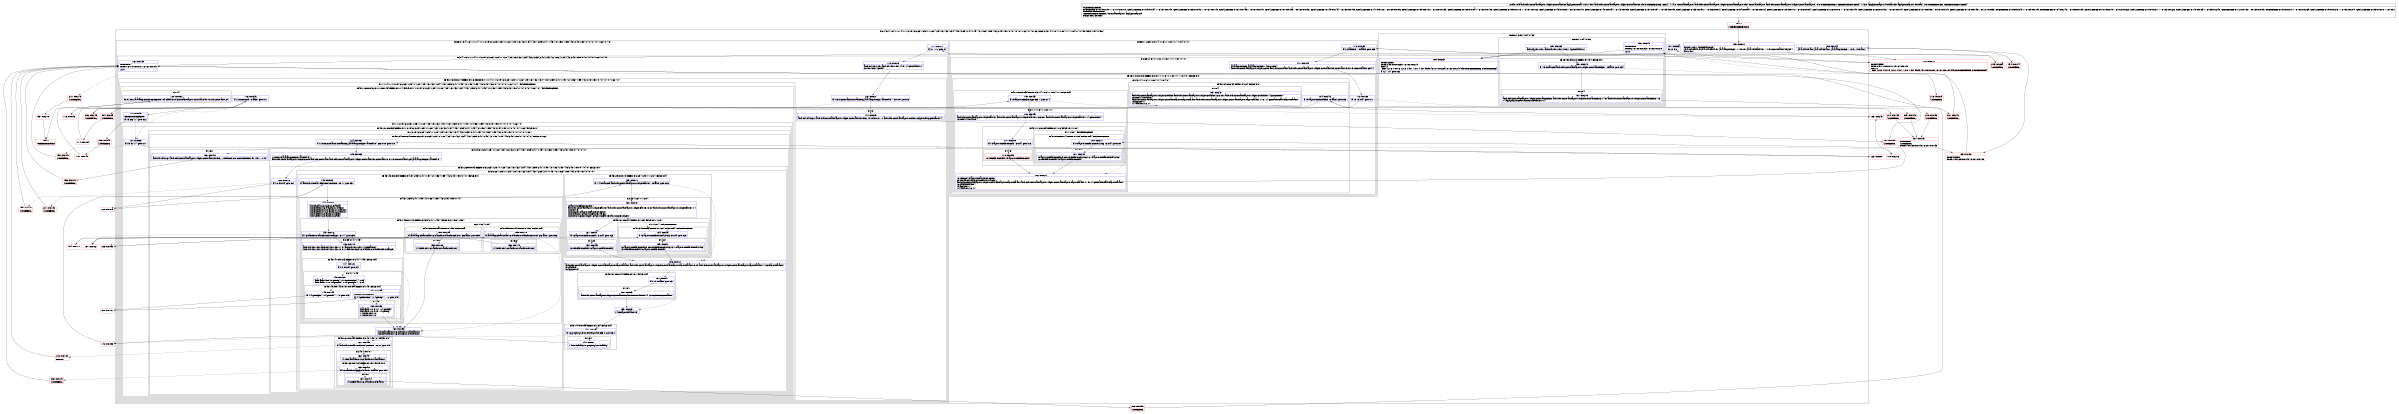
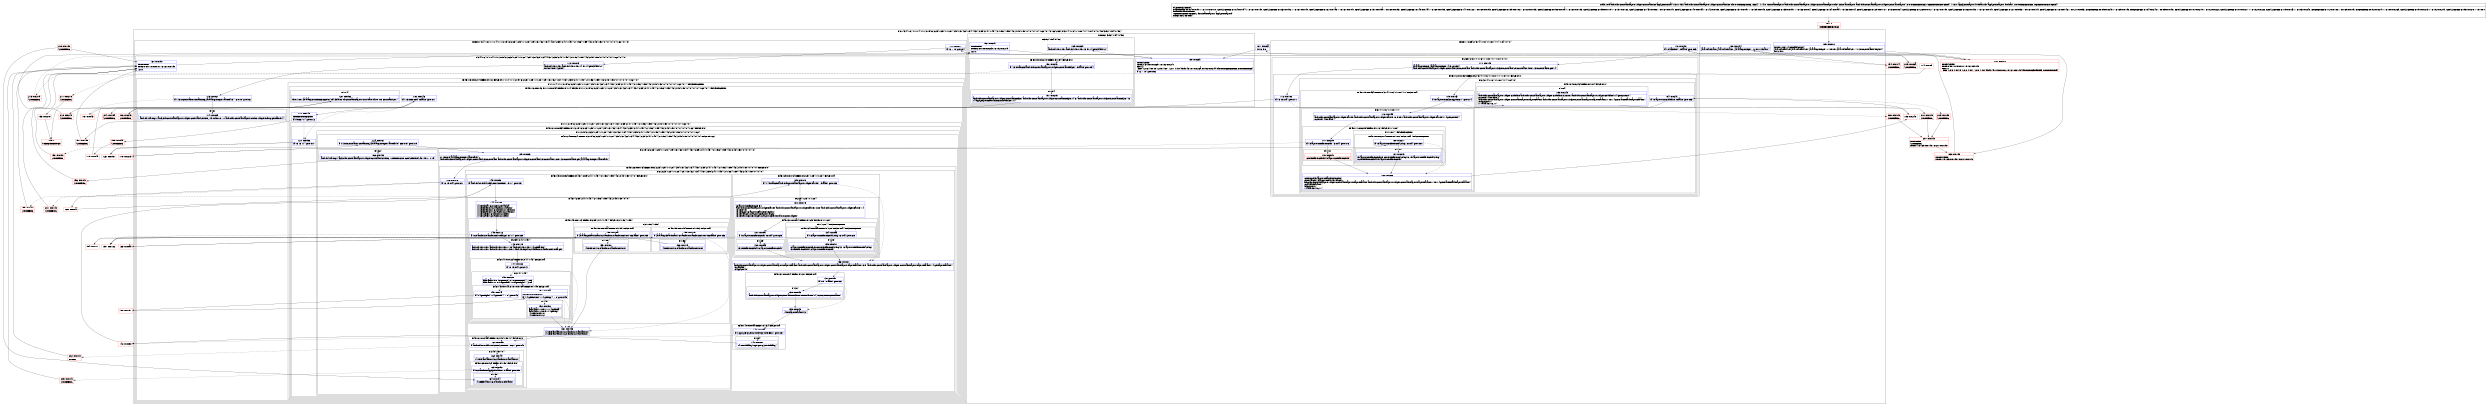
(91, 127) -> none
(813, 397) -> (72, 361)
